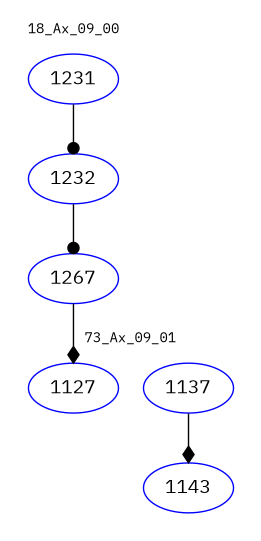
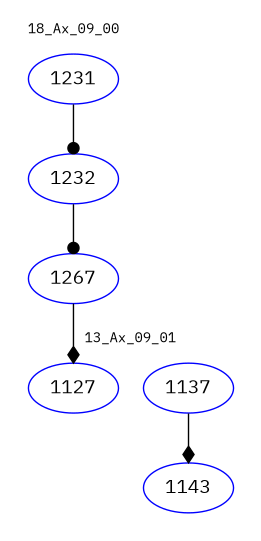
(131, 339) -> (131, 339)
